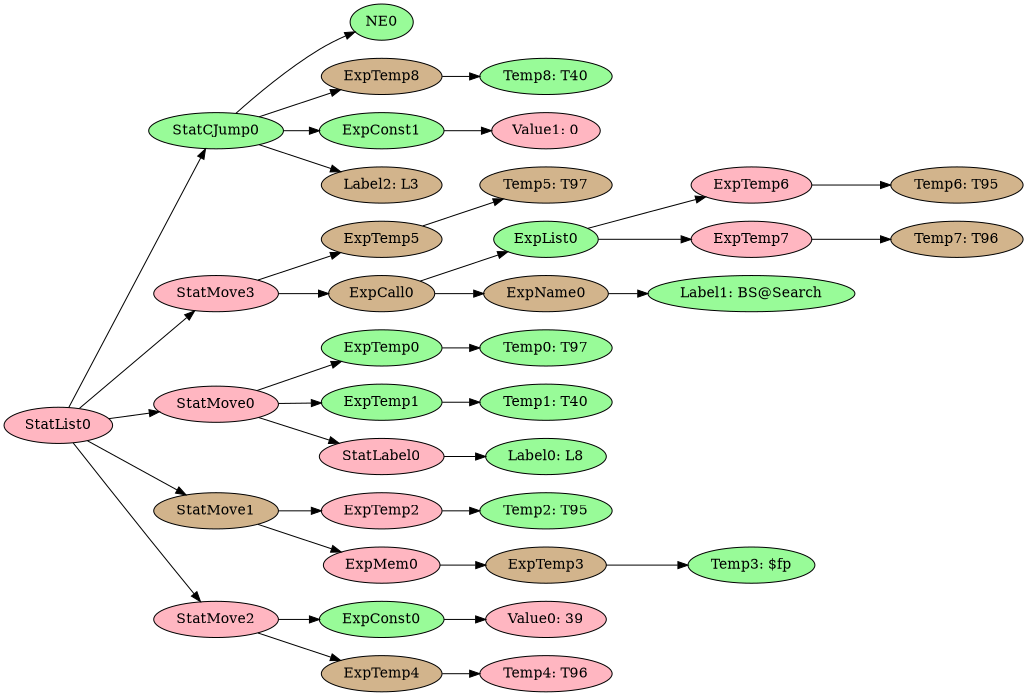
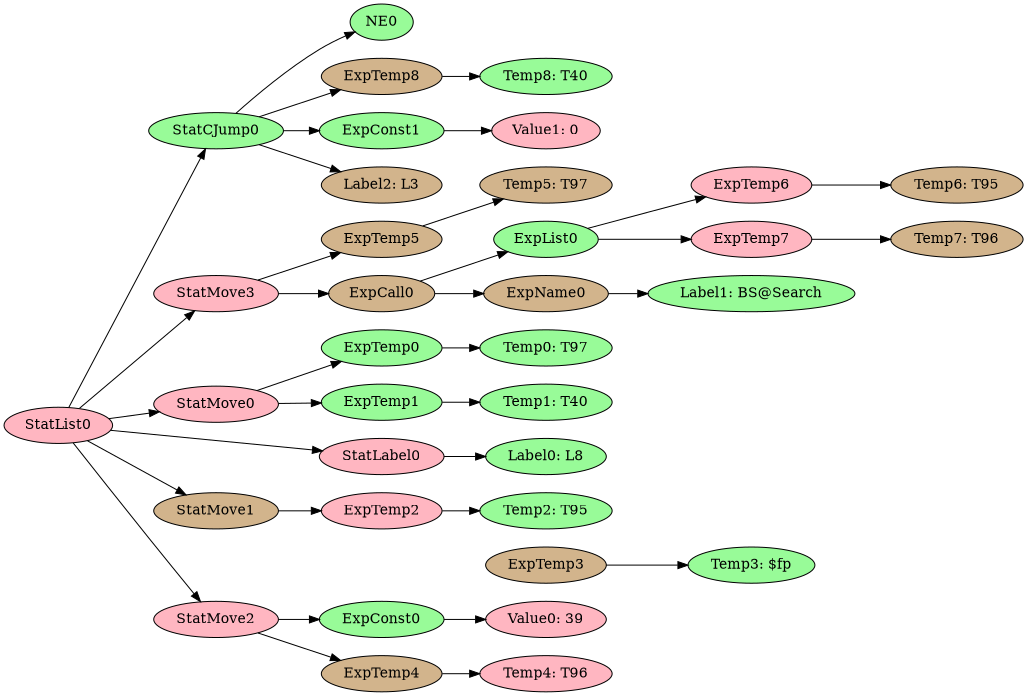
(294, 429) -> (211, 440)
(382, 565) -> none
